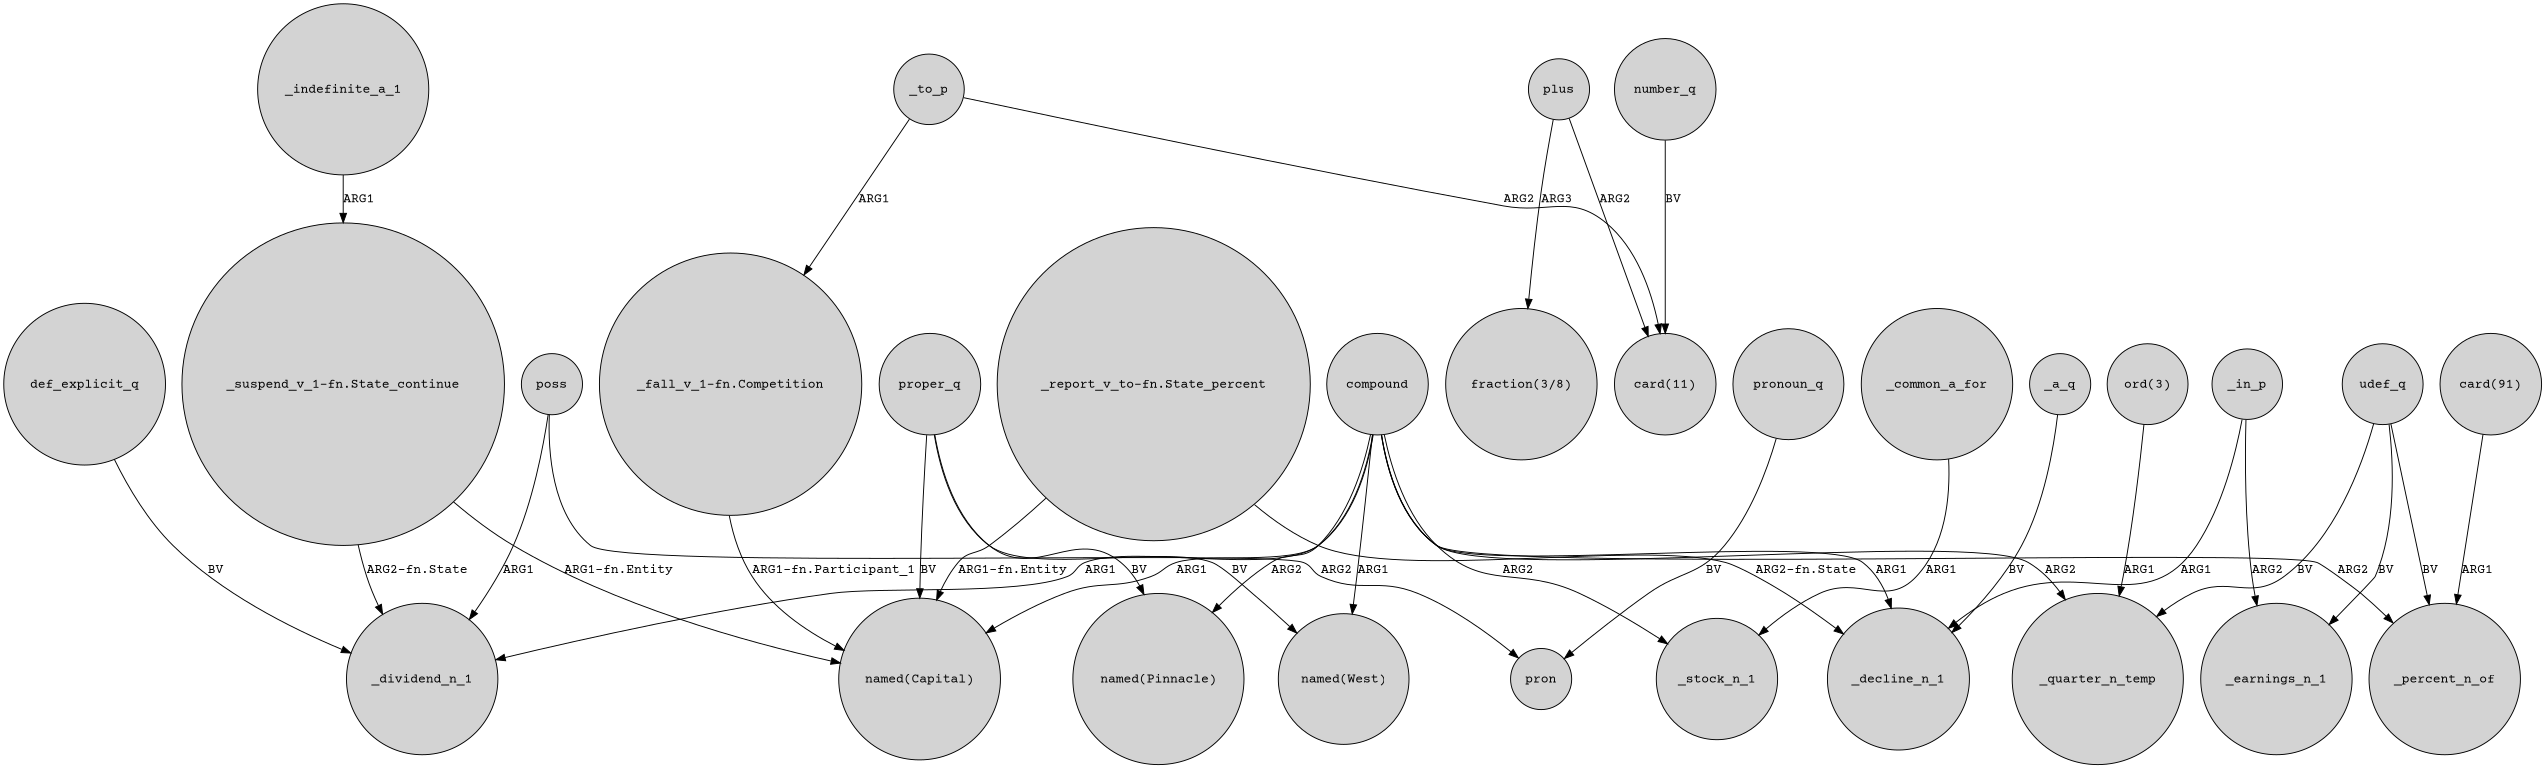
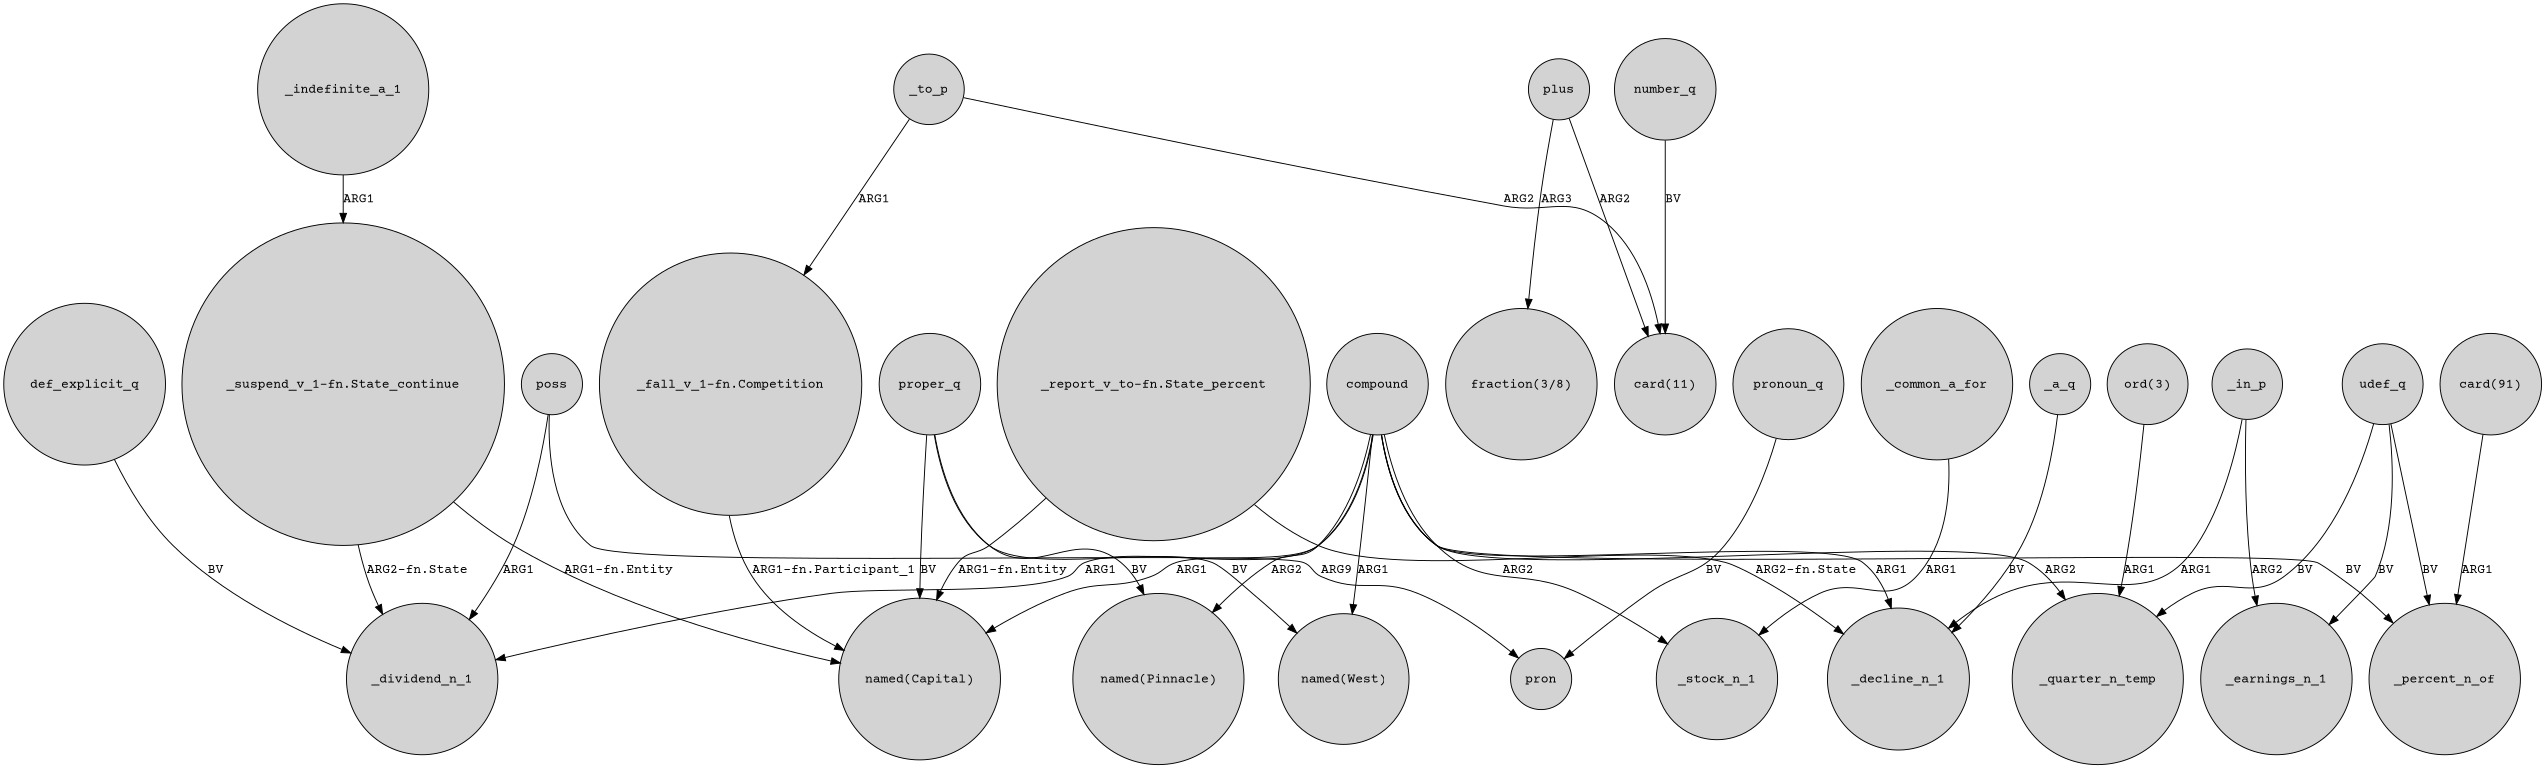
(1337, 569) -> (1337, 569)
(2354, 569) -> (2354, 569)
